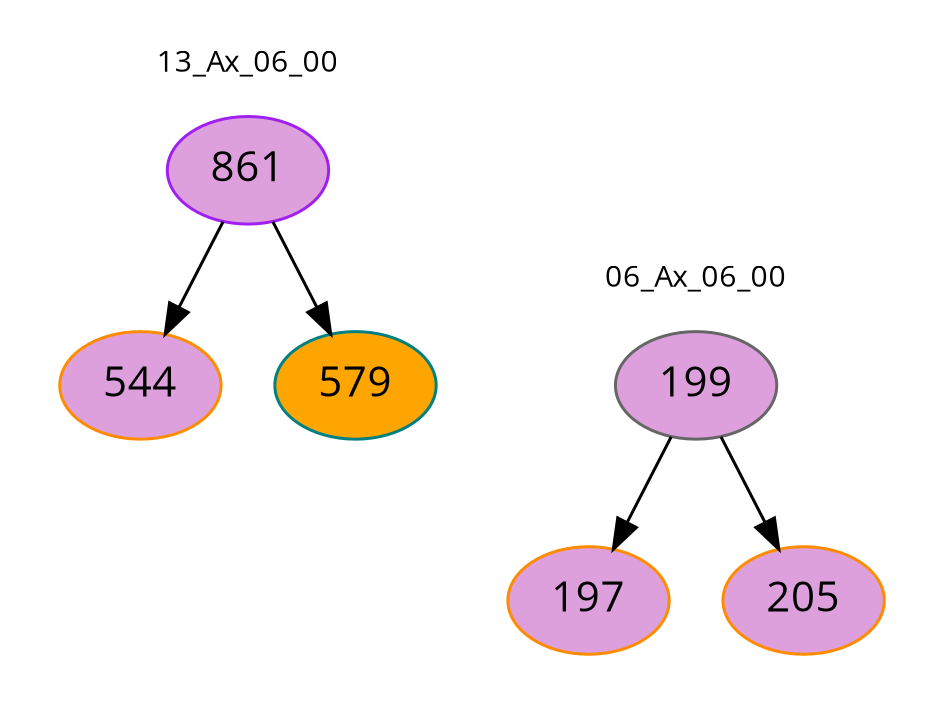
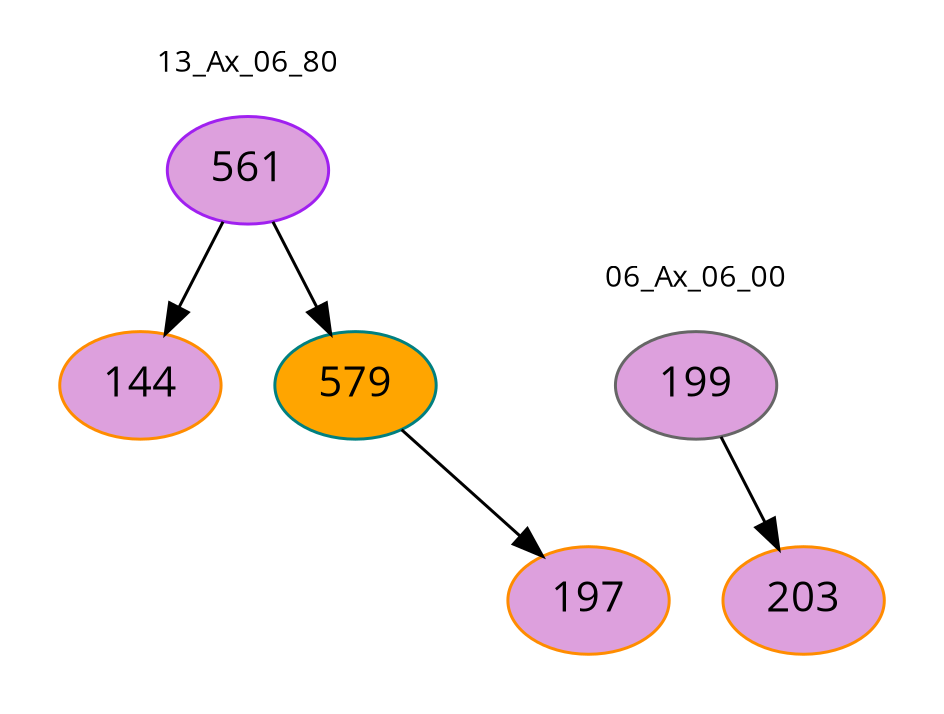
(248, 64) -> (248, 64)
(248, 170) -> (248, 170)
(140, 385) -> (140, 385)
(649, 480) -> (461, 483)
(804, 600) -> (804, 600)
